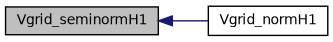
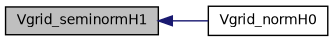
(268, 21) -> (268, 21)
